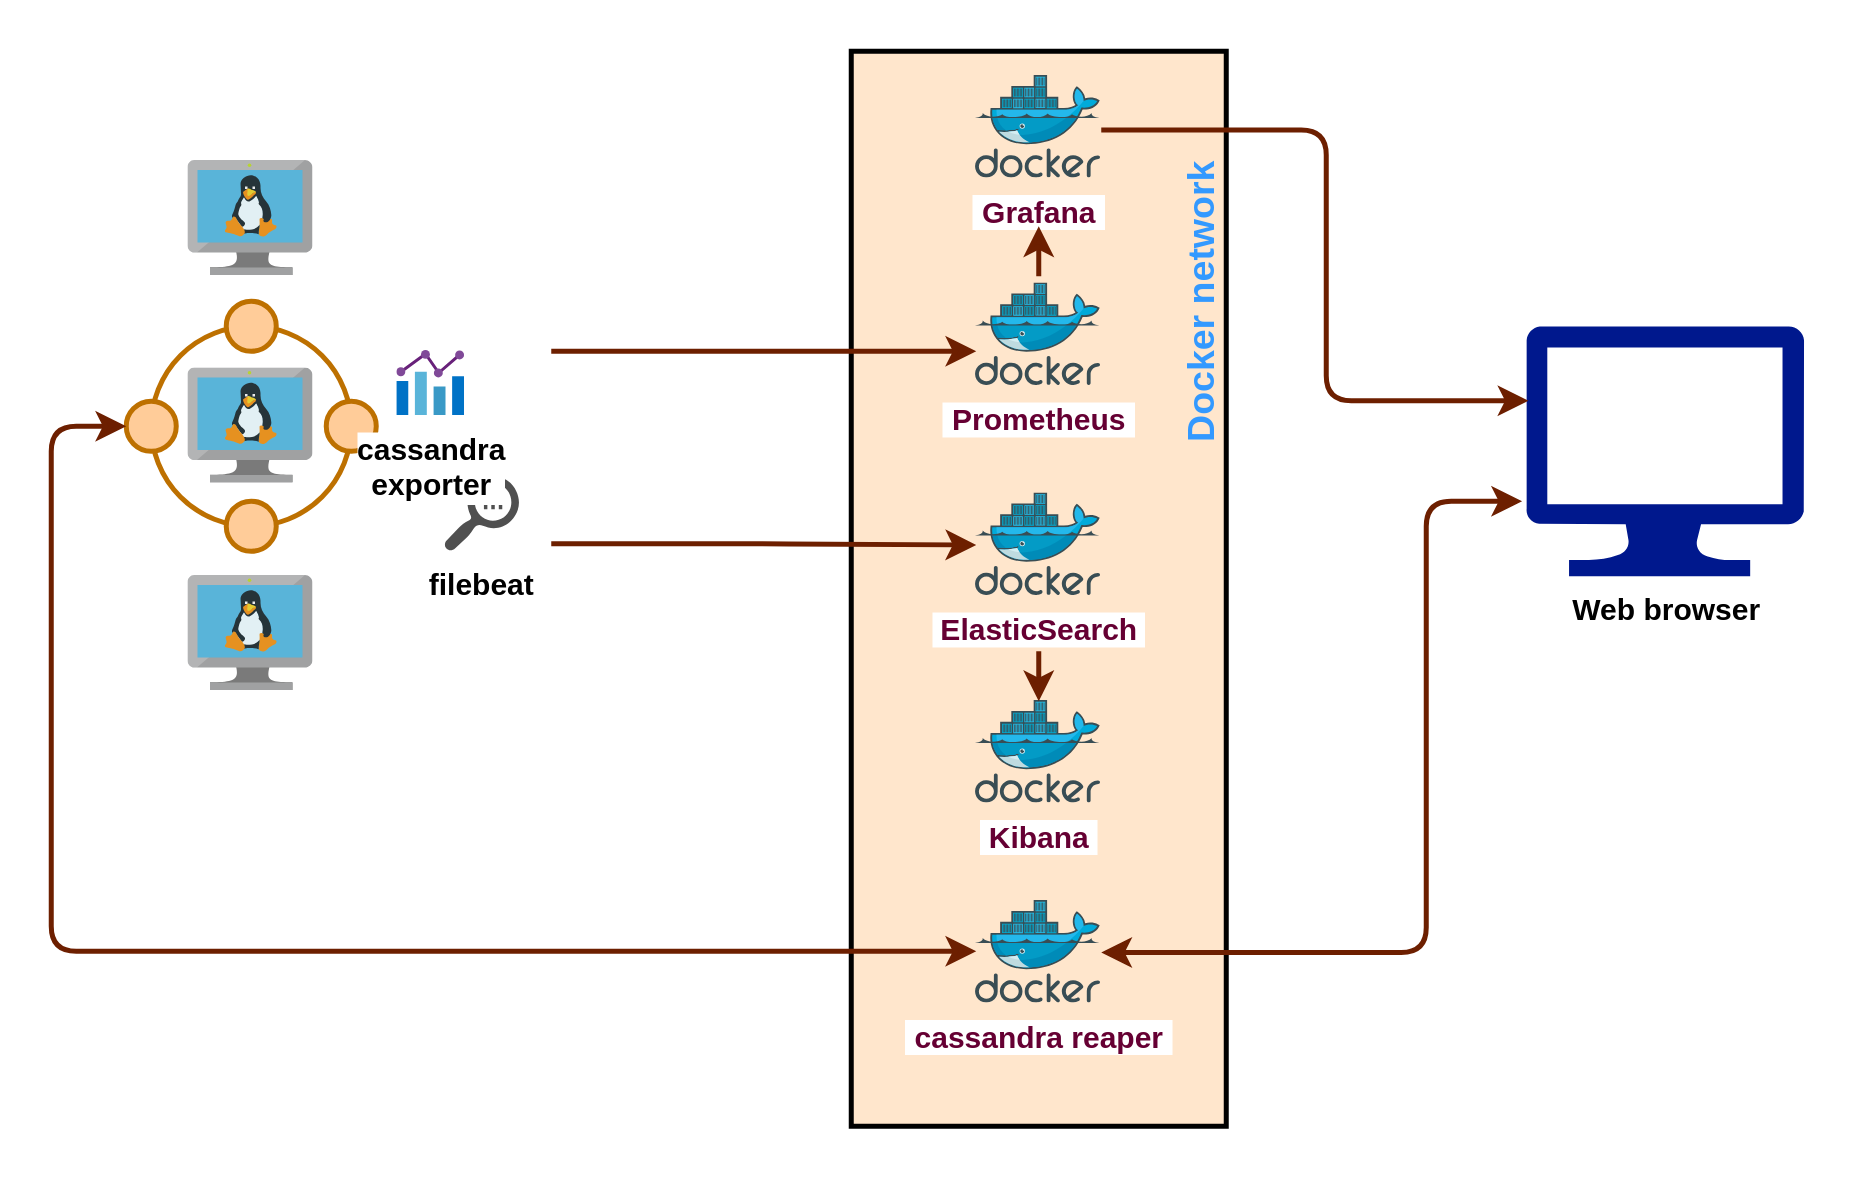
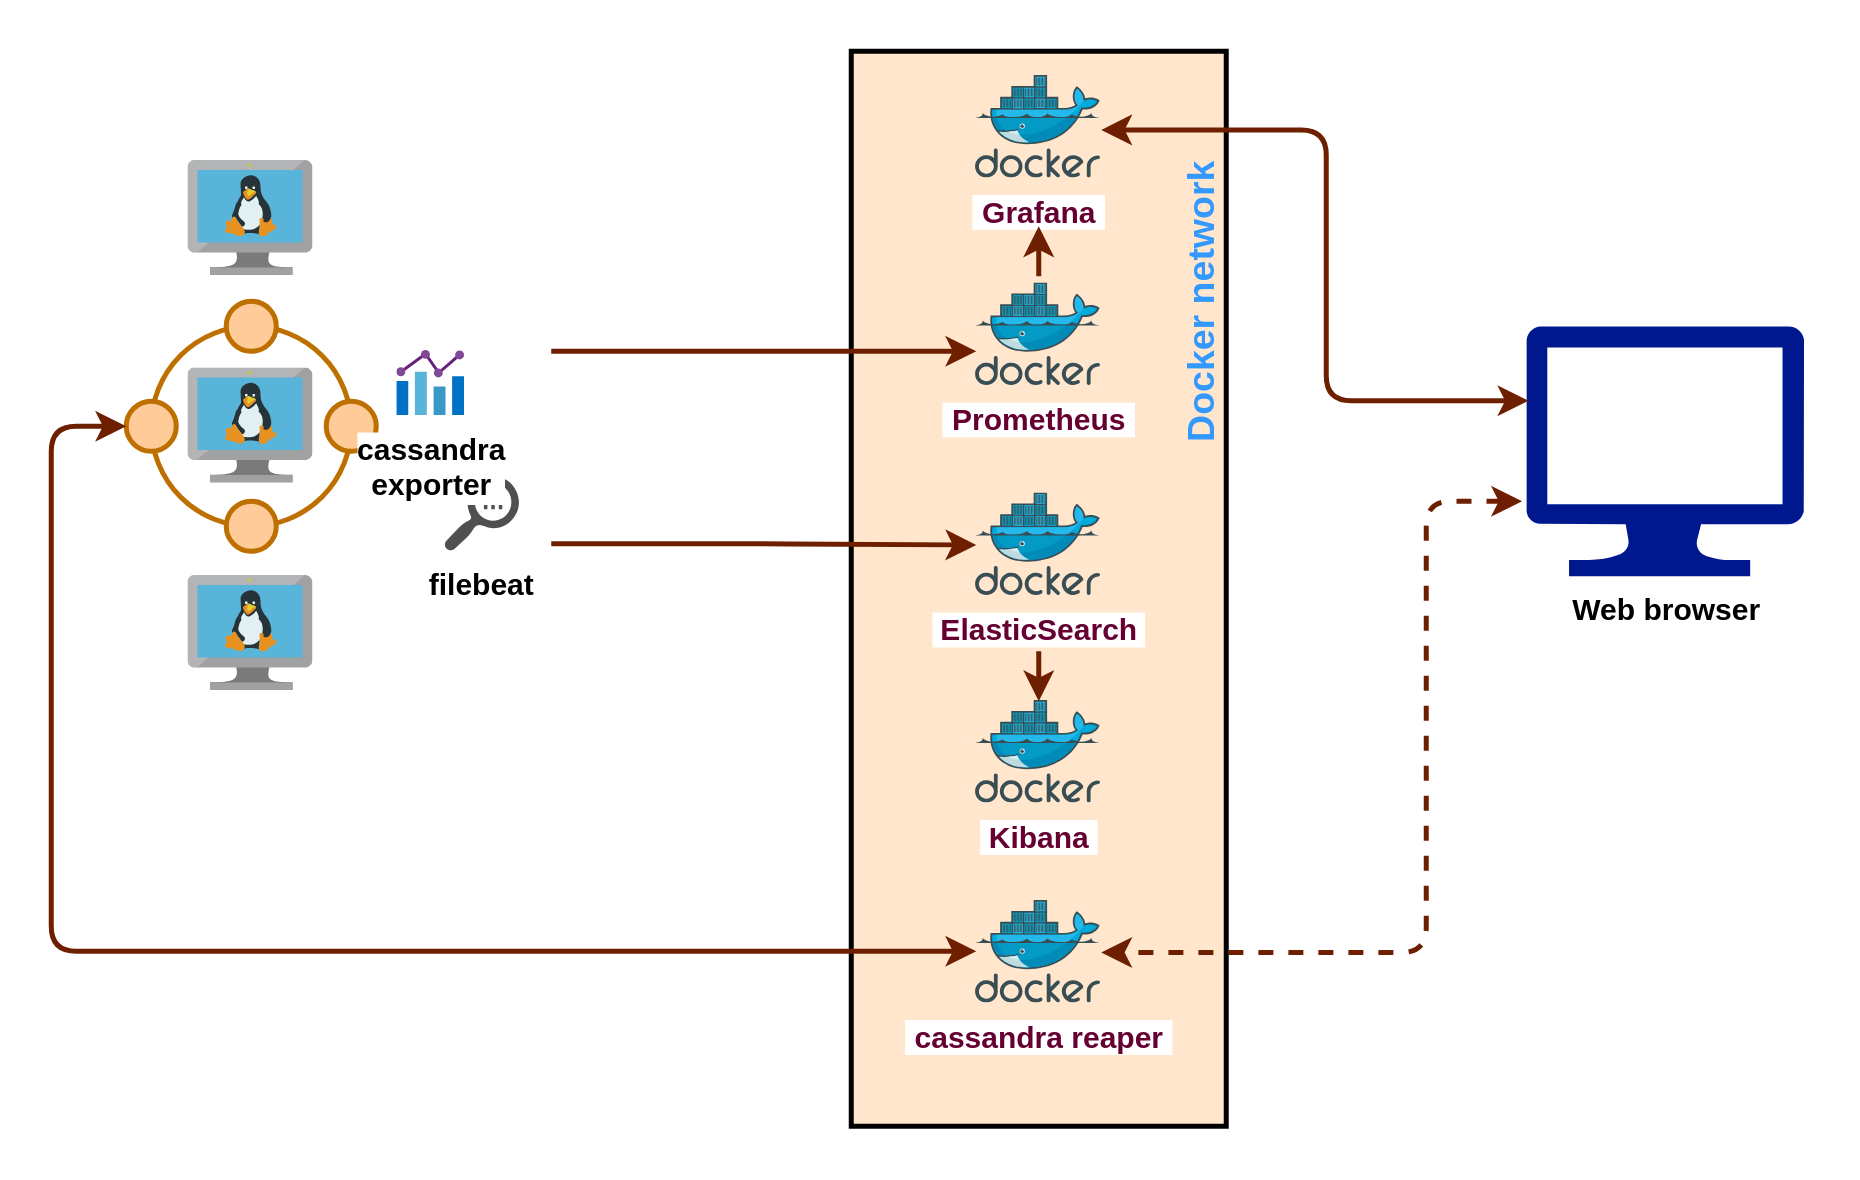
(1104, 130) -> (1125, 130)
(1426, 548) -> (1426, 548)
